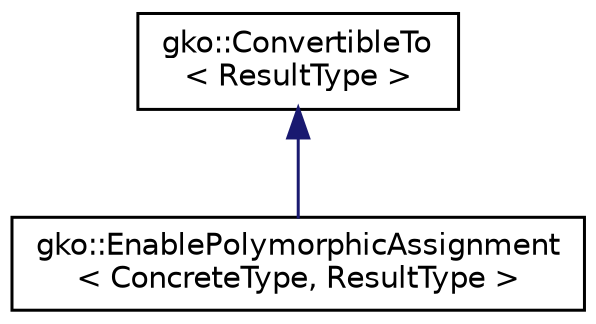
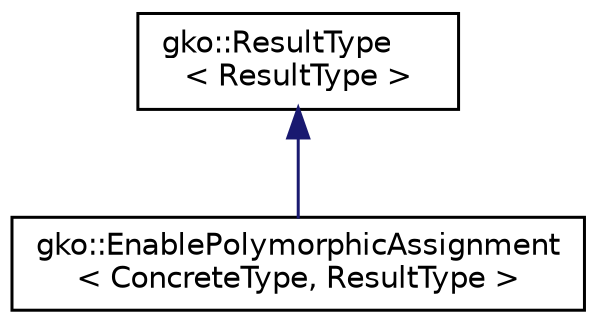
(298, 61) -> (298, 61)
